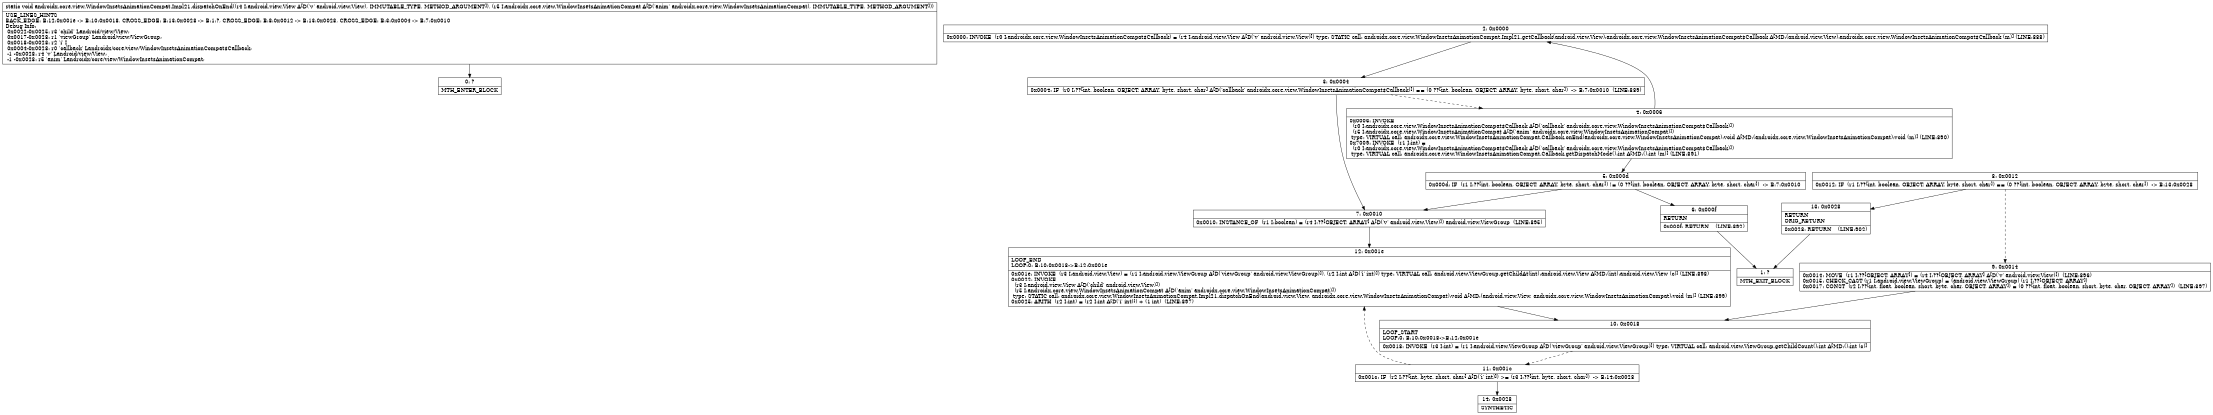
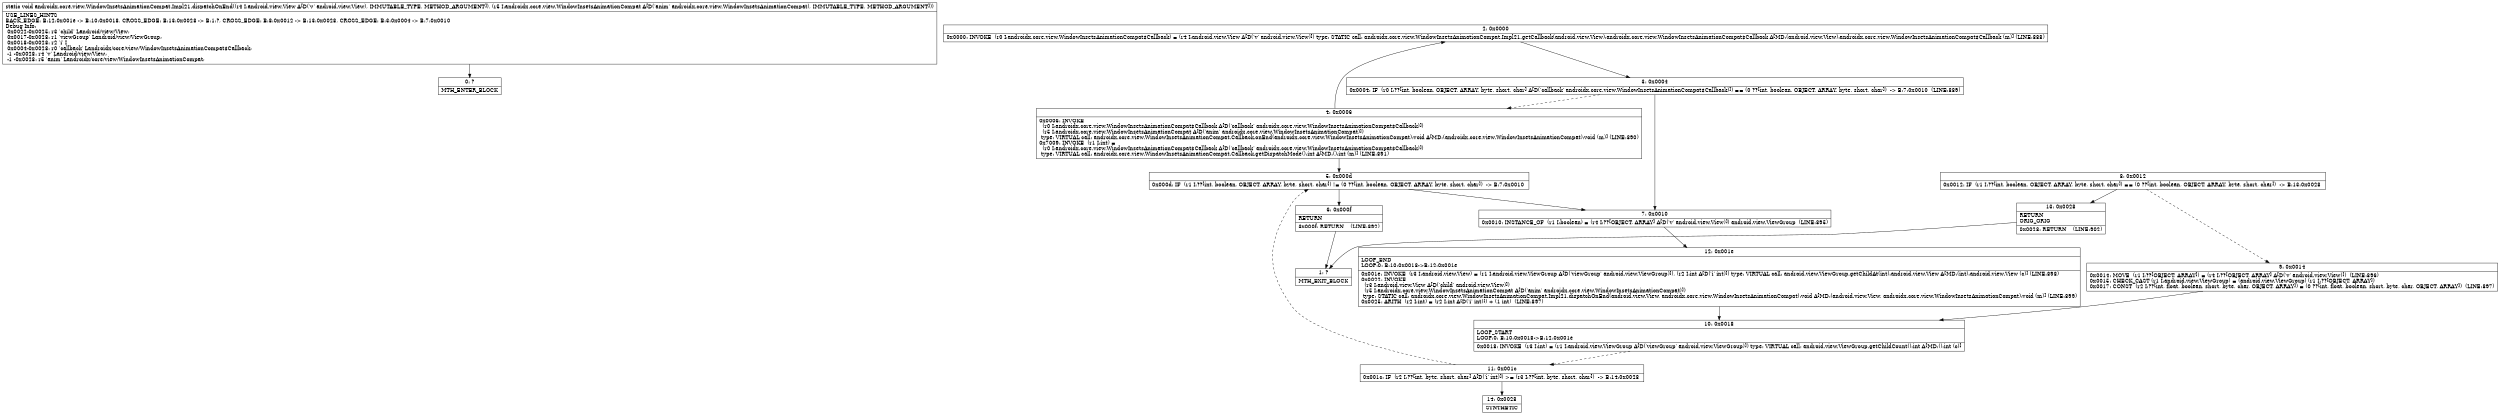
(1805, 221) -> (2035, 221)
(1704, 227) -> (1339, 227)
(1374, 349) -> (1310, 321)
